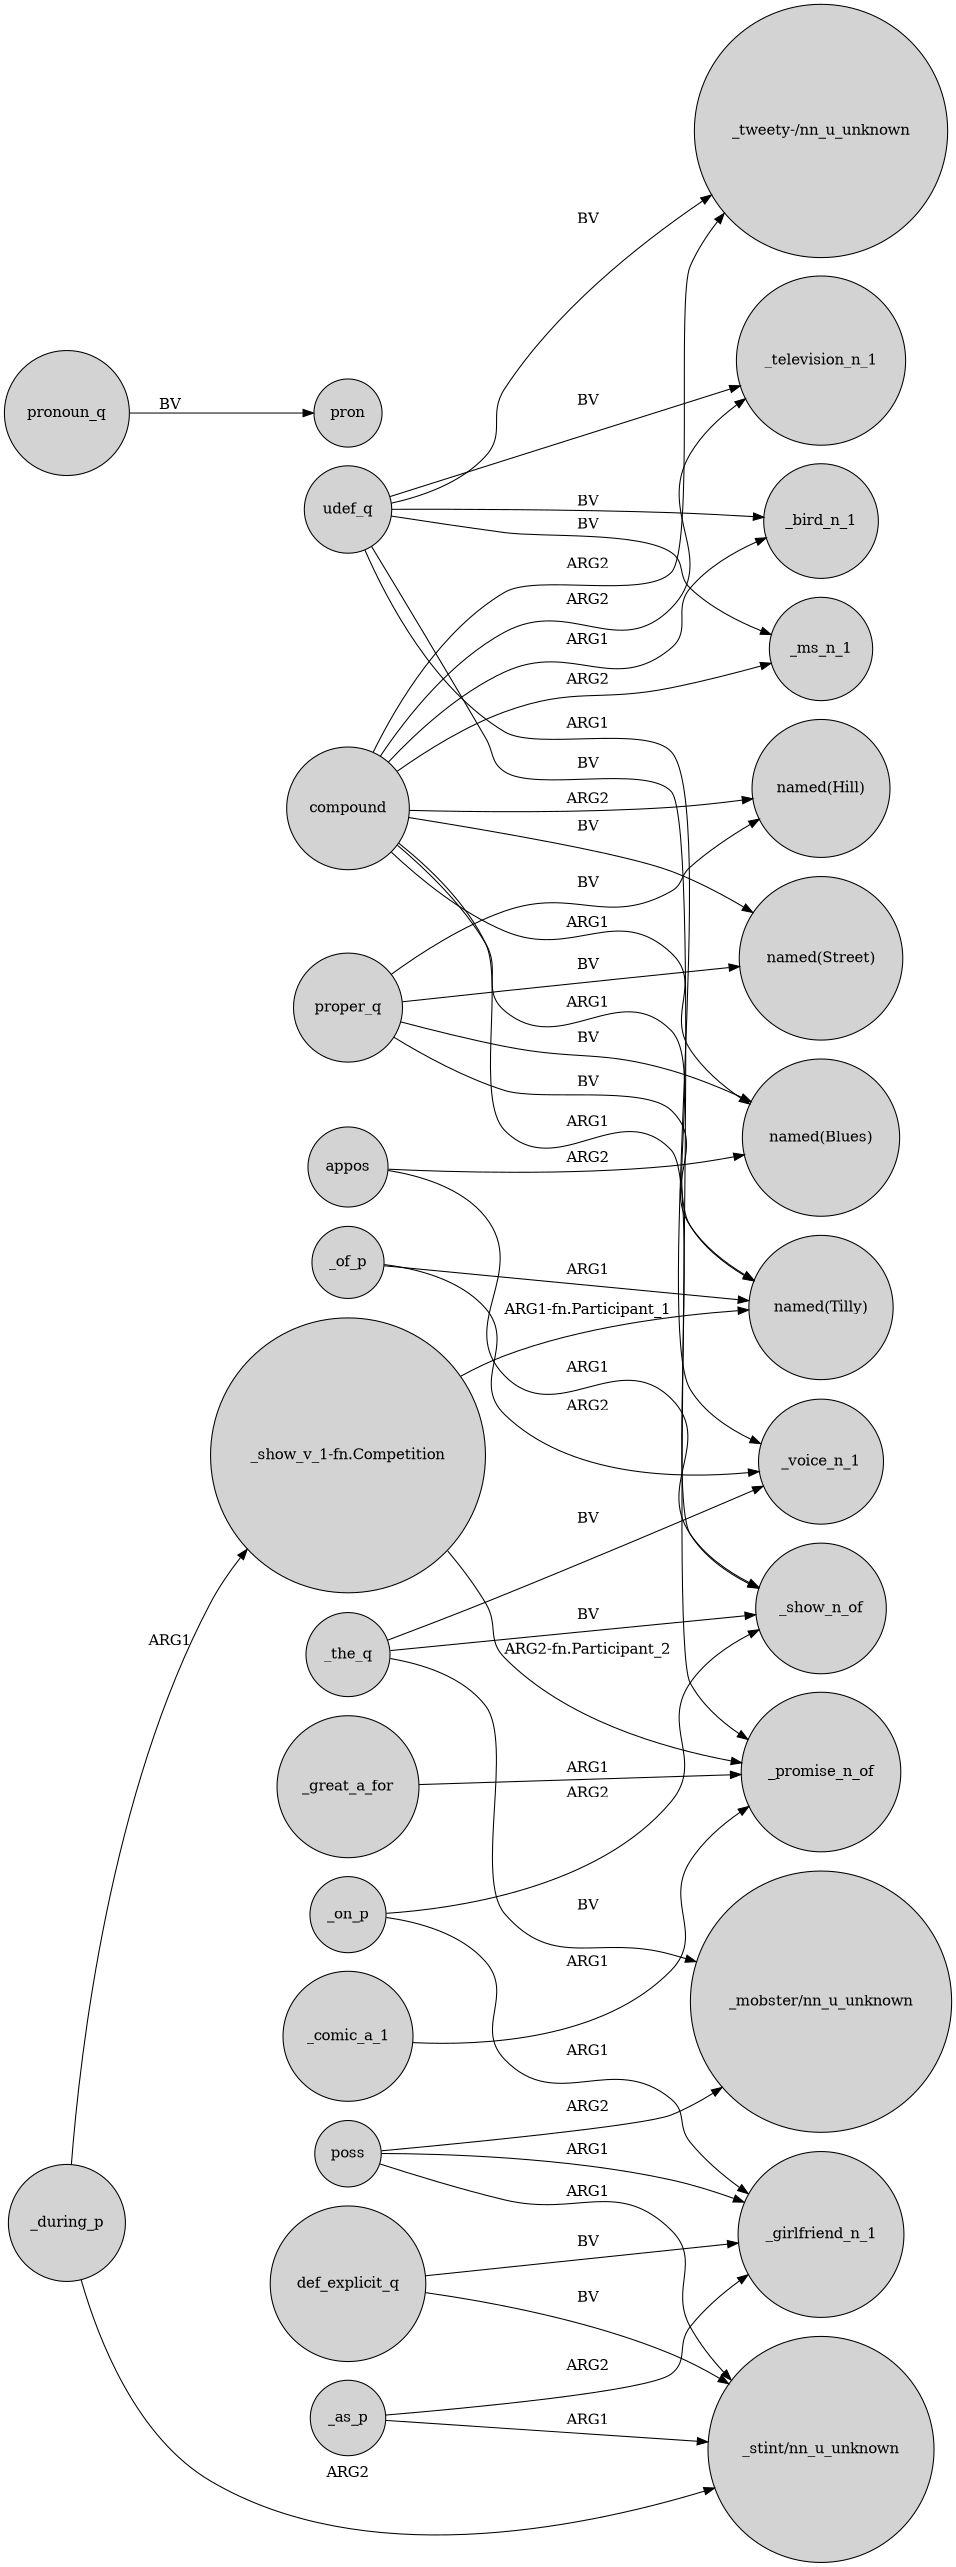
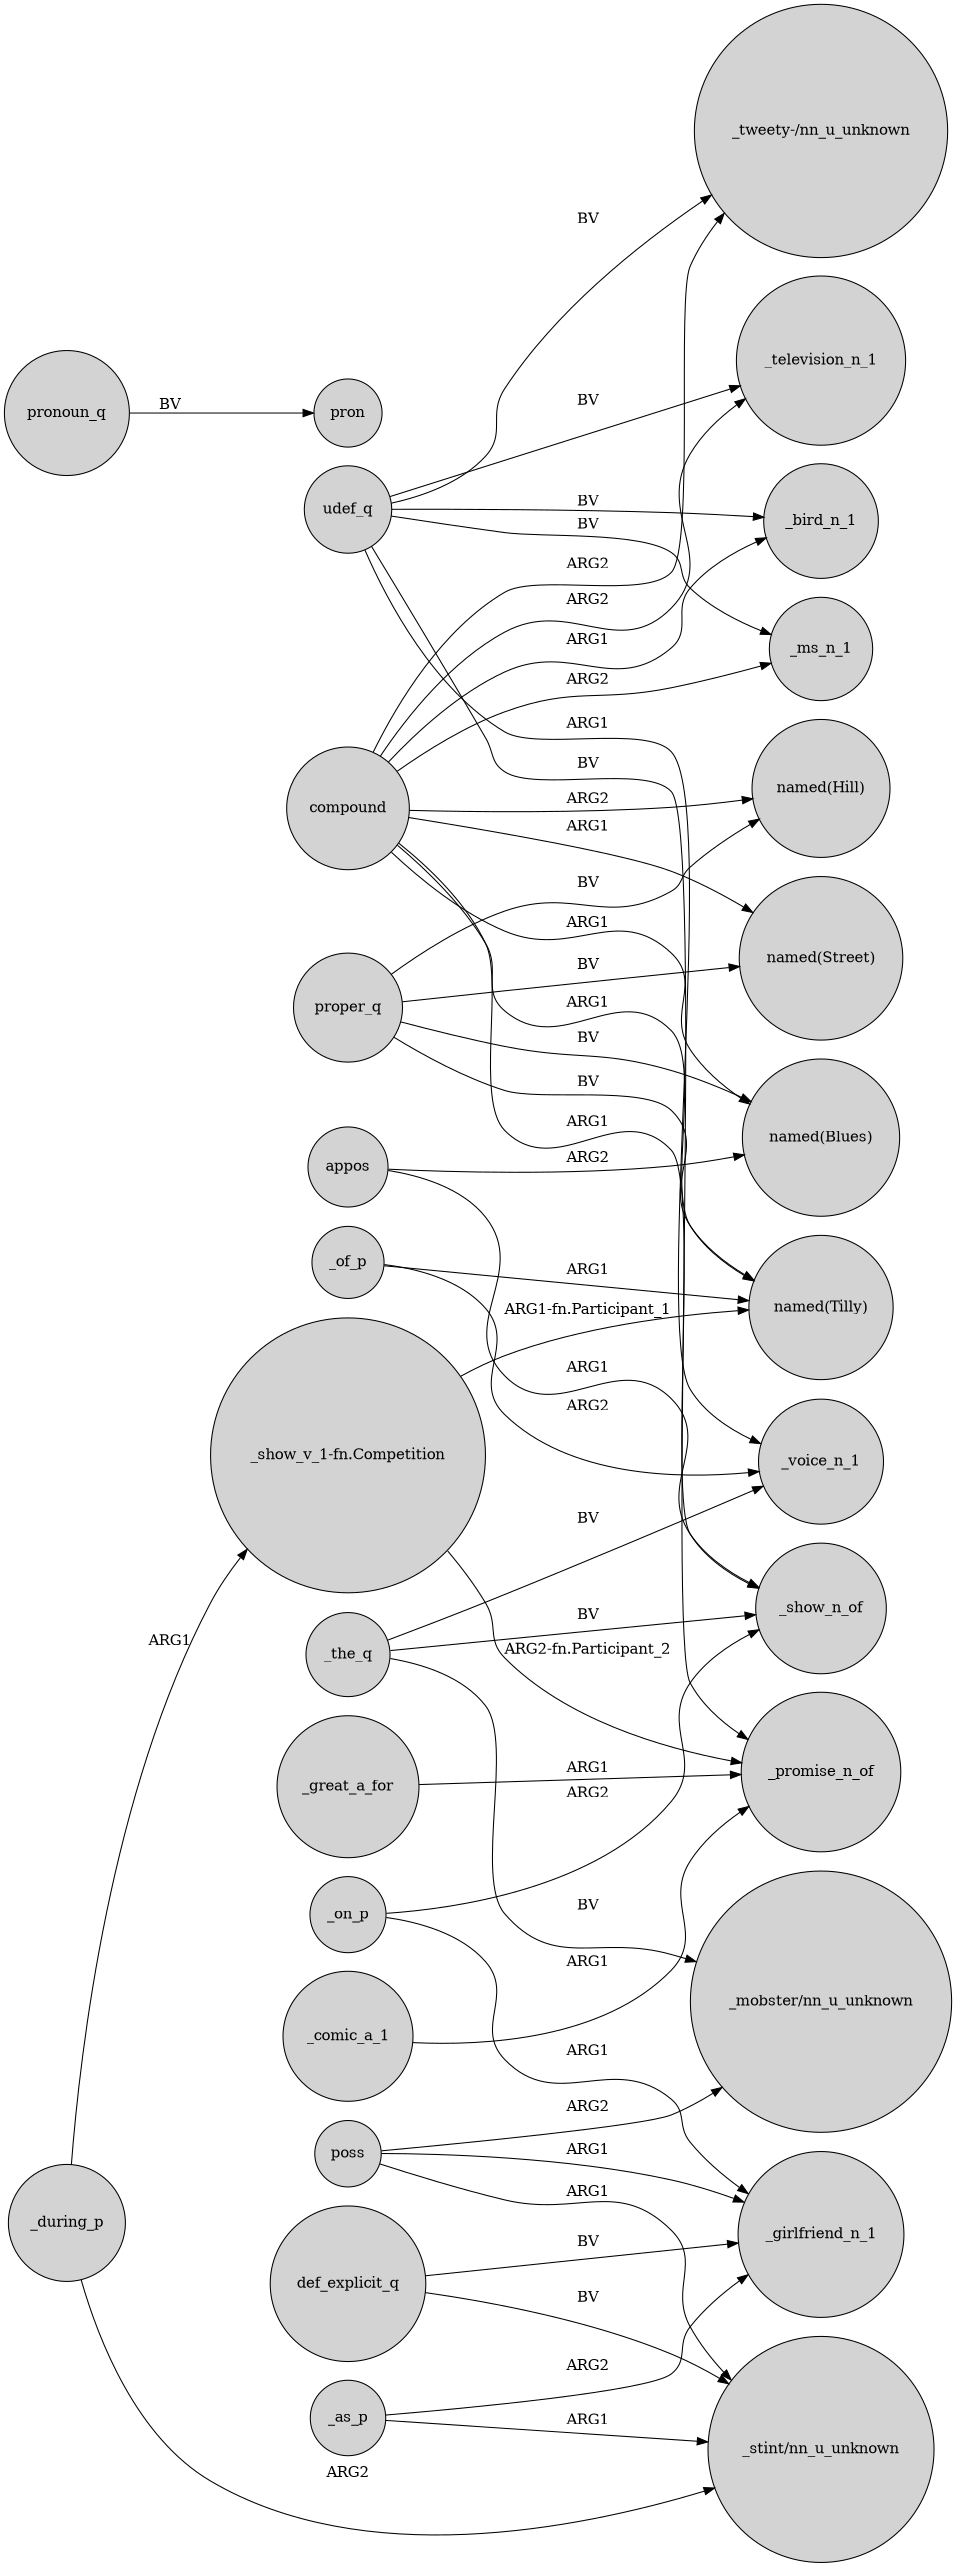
(588, 827) -> (588, 827)
